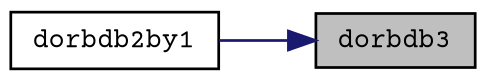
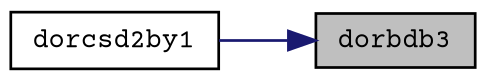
(115, 40) -> (115, 40)
